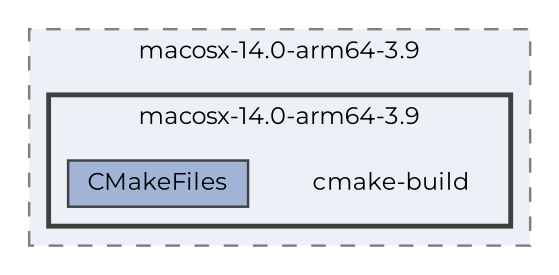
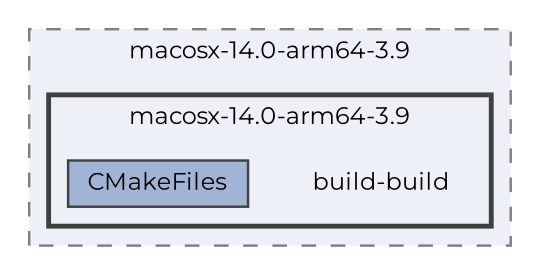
(392, 184) -> (382, 184)
